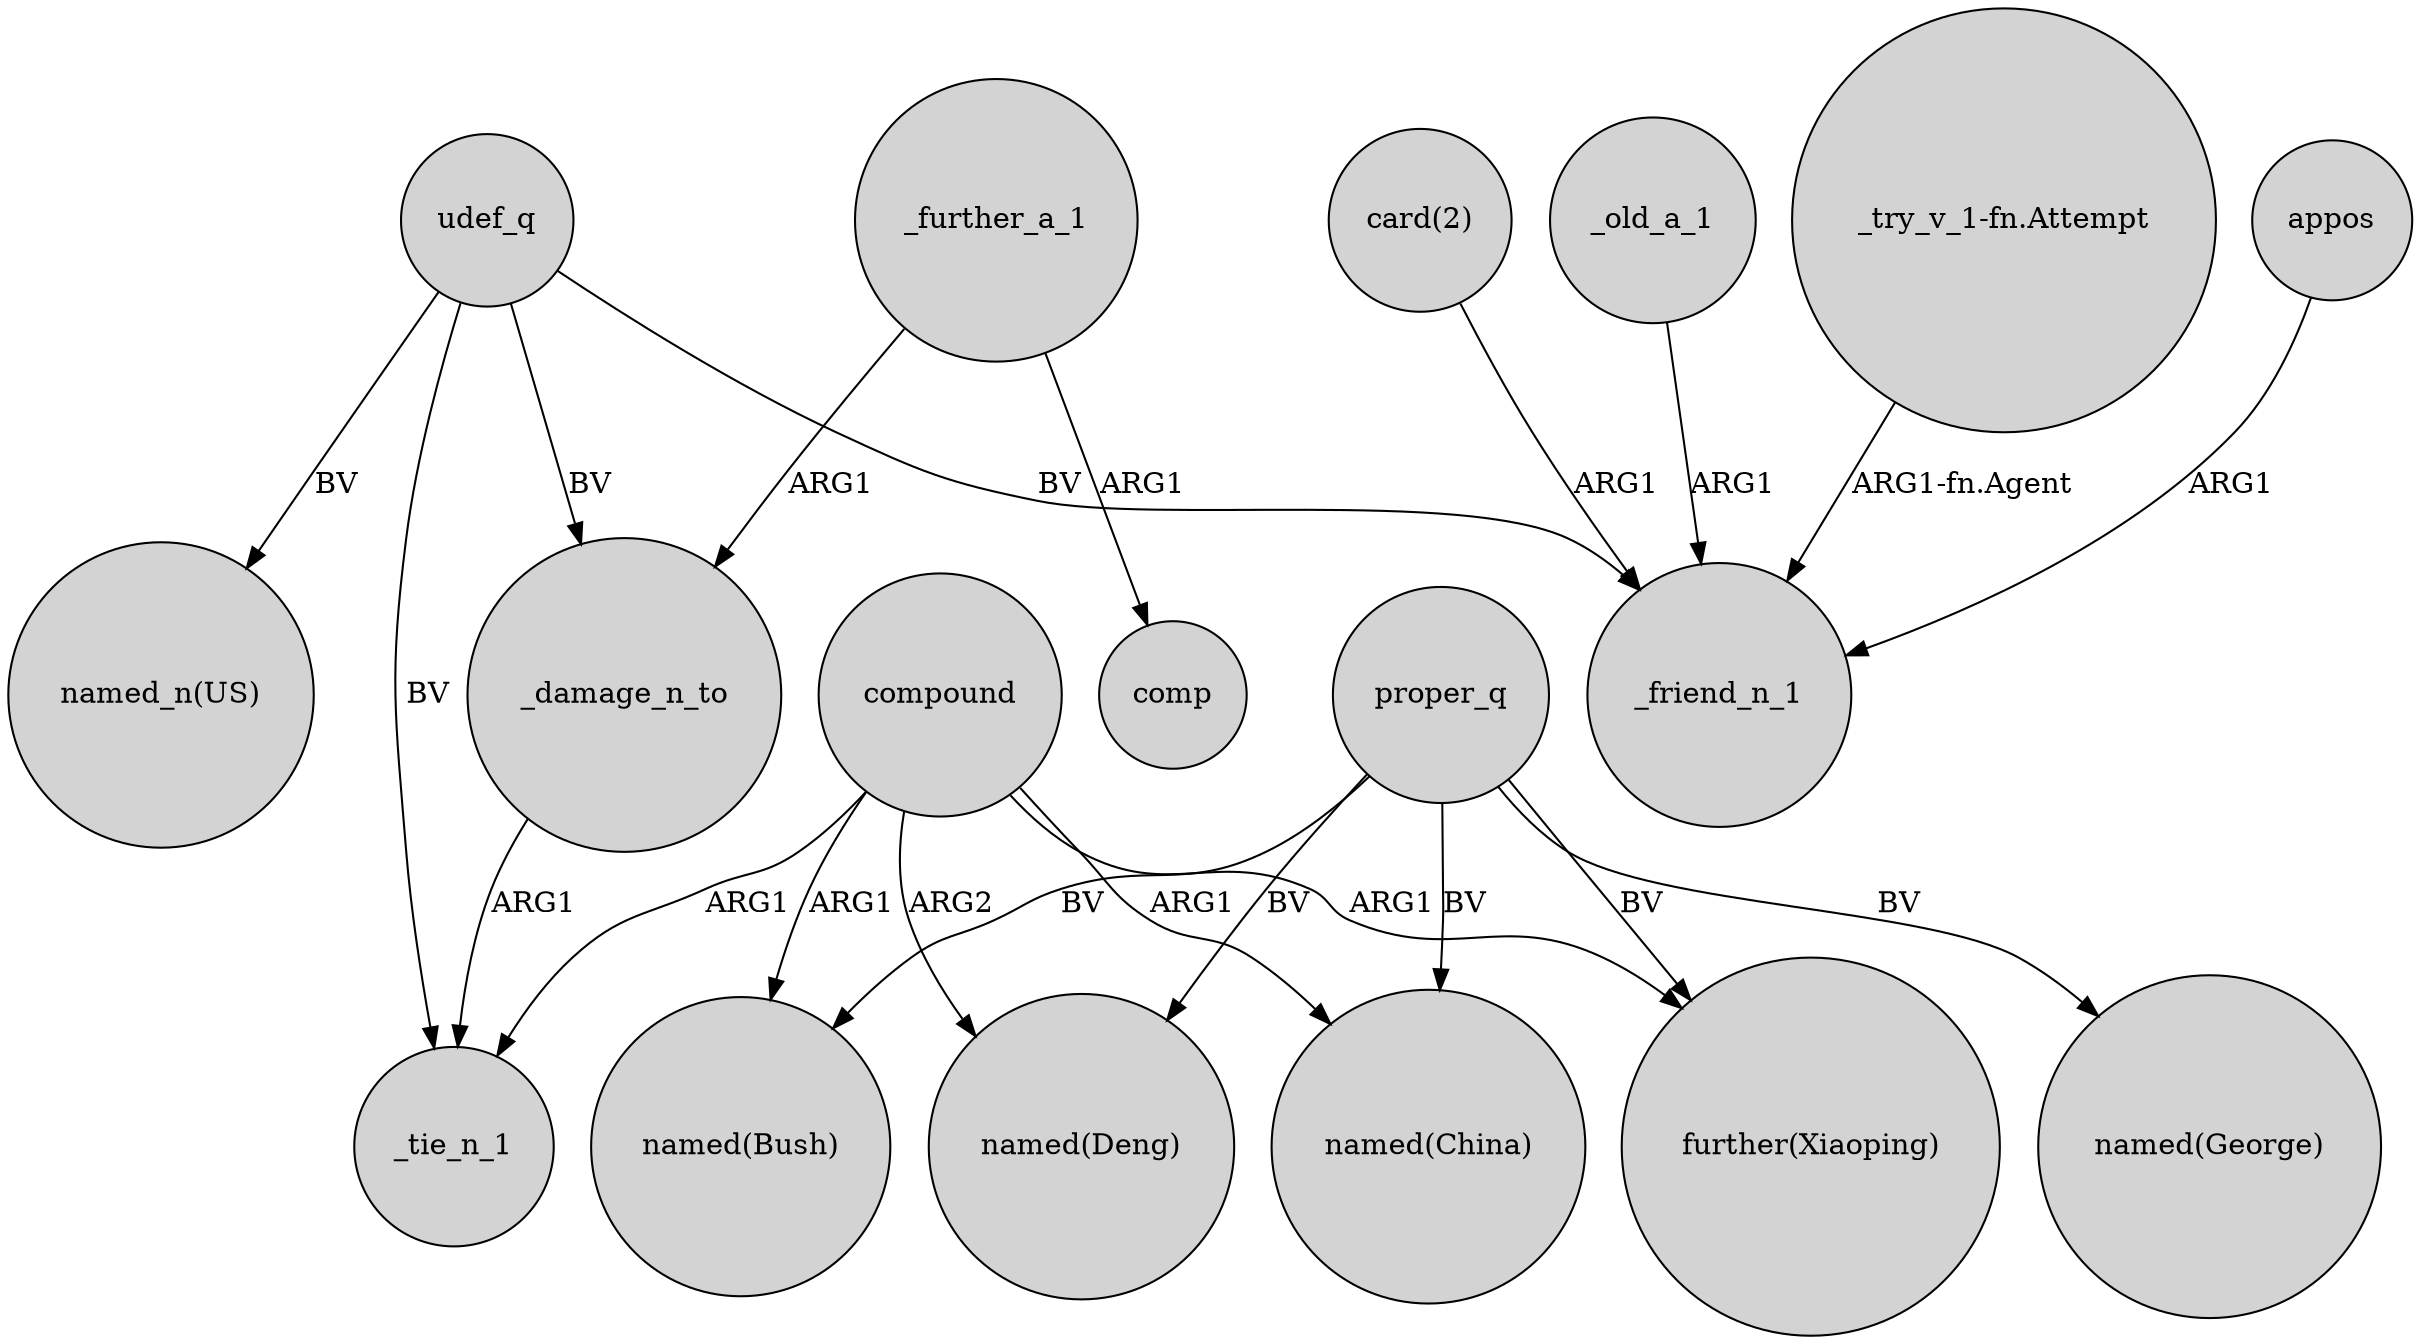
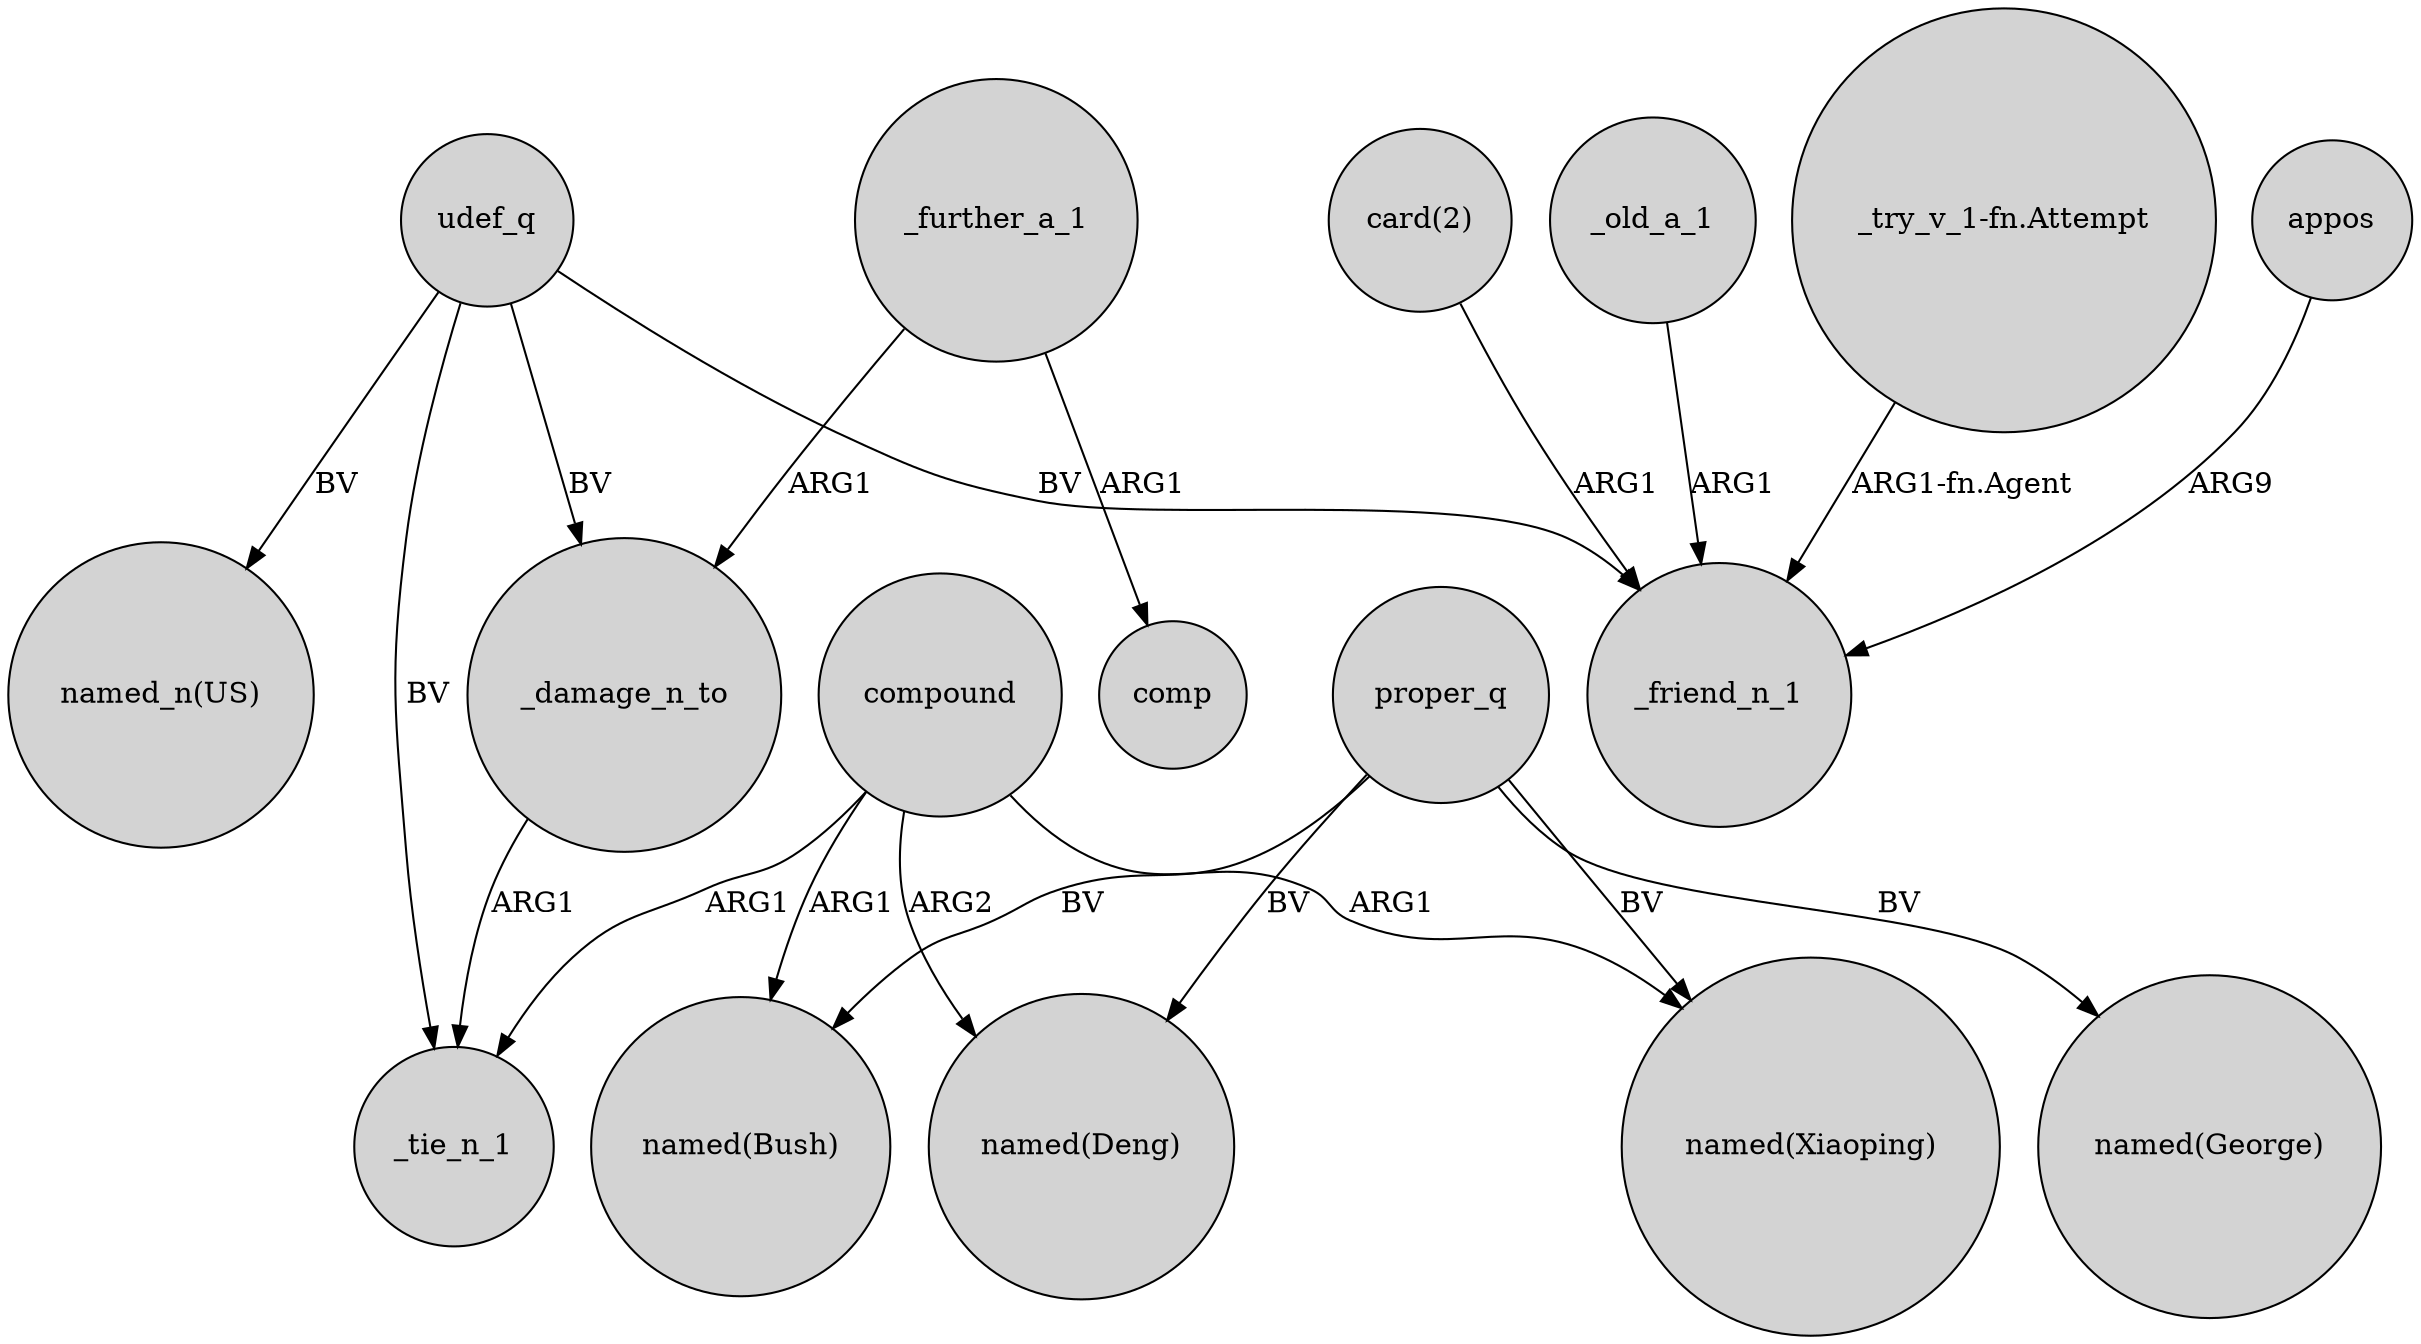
(2232, 485) -> (2232, 485)
(1428, 1147) -> none
(1811, 1147) -> (1811, 1147)
